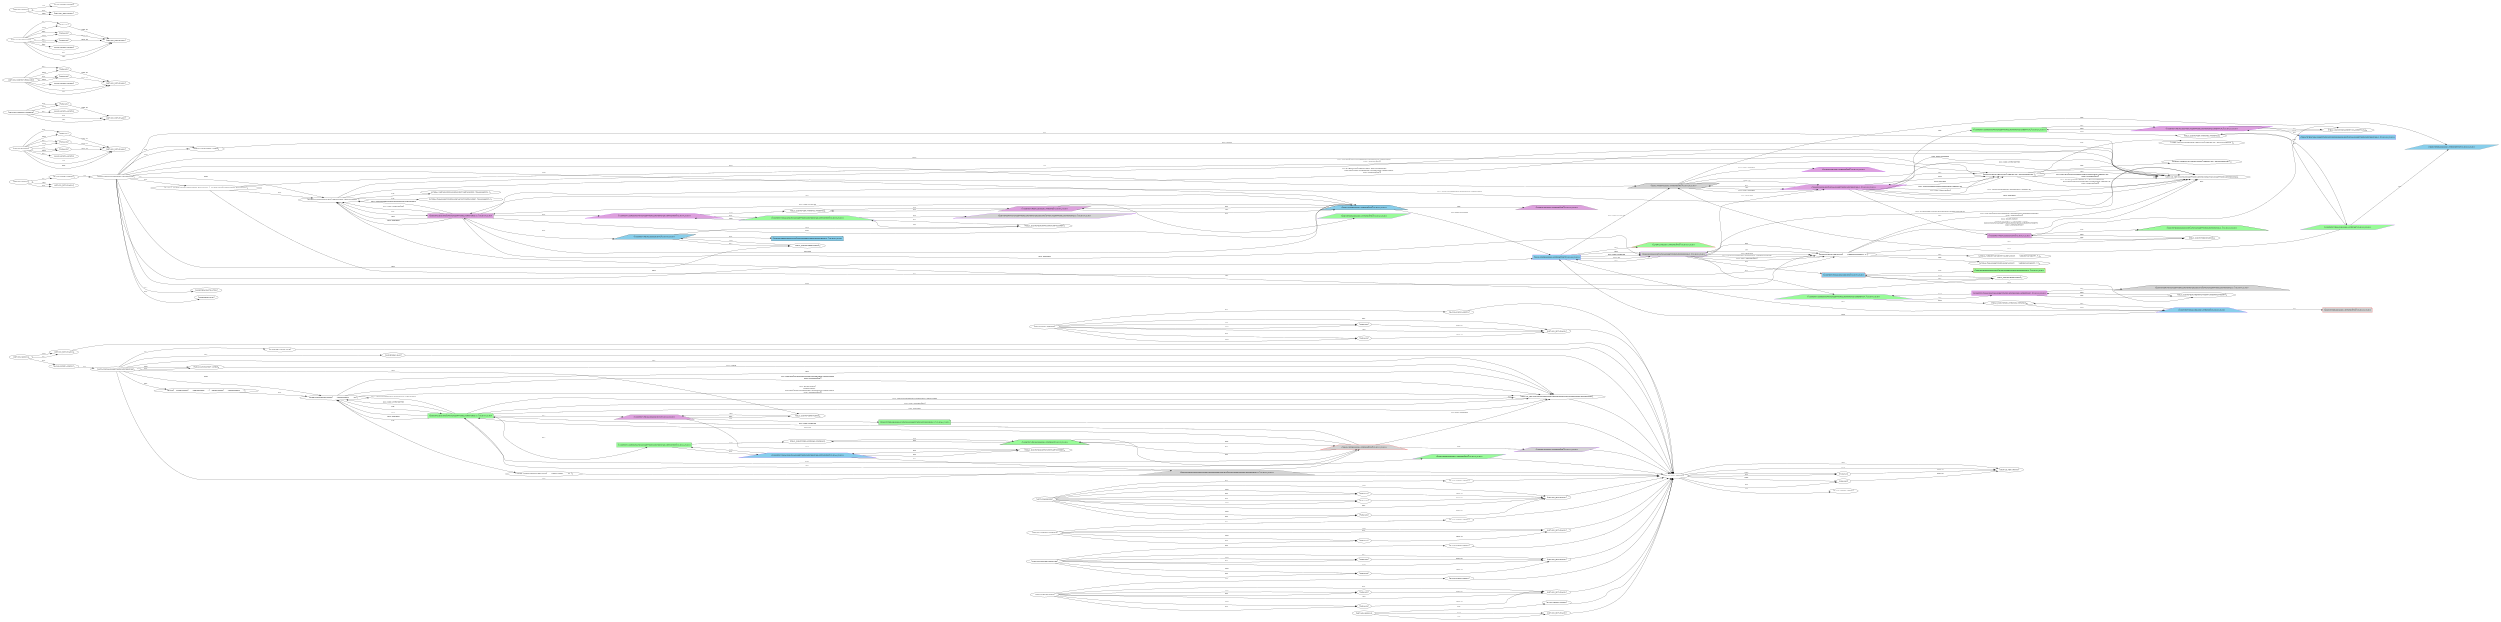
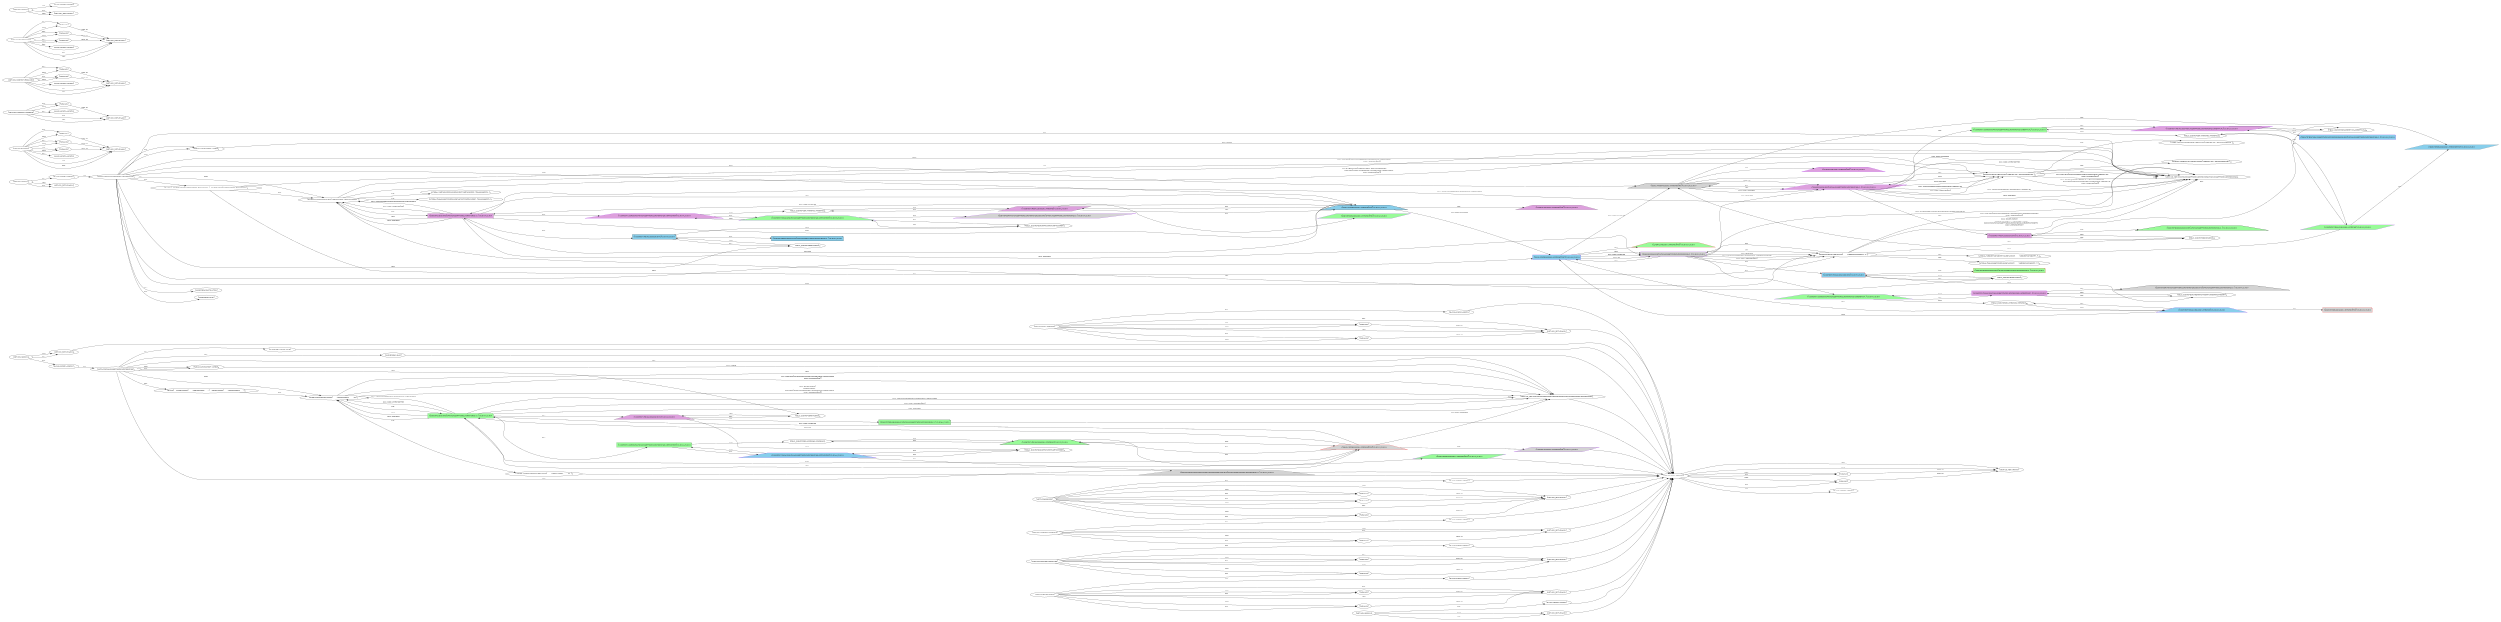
(1747, 168) -> (1747, 168)
(654, 237) -> (654, 237)
